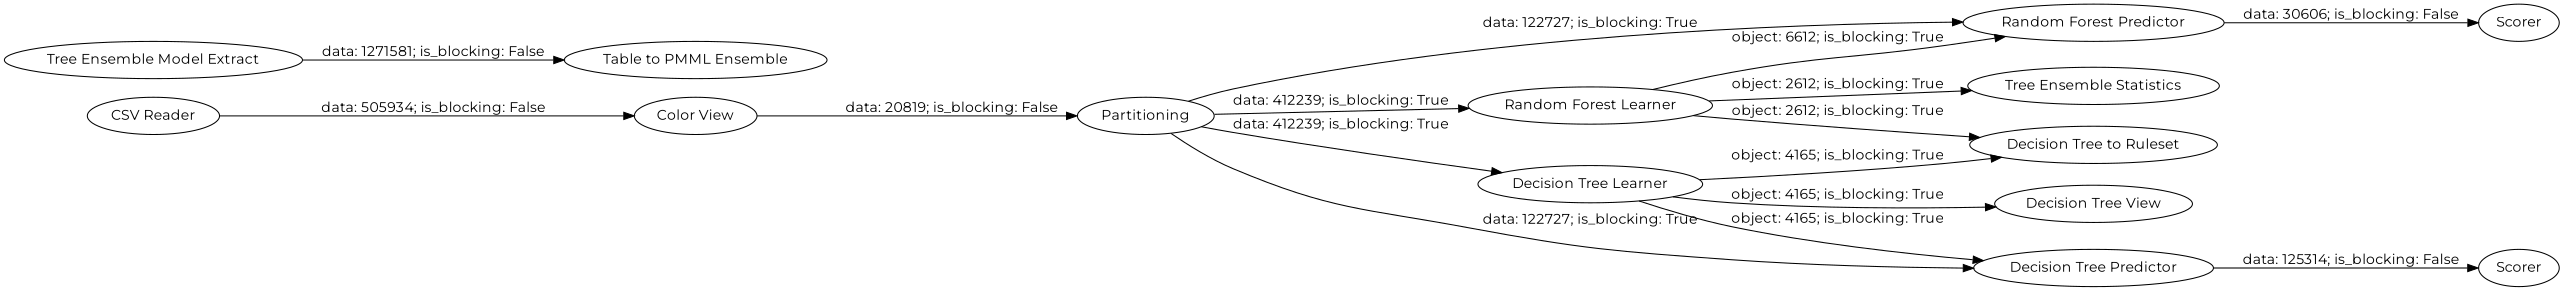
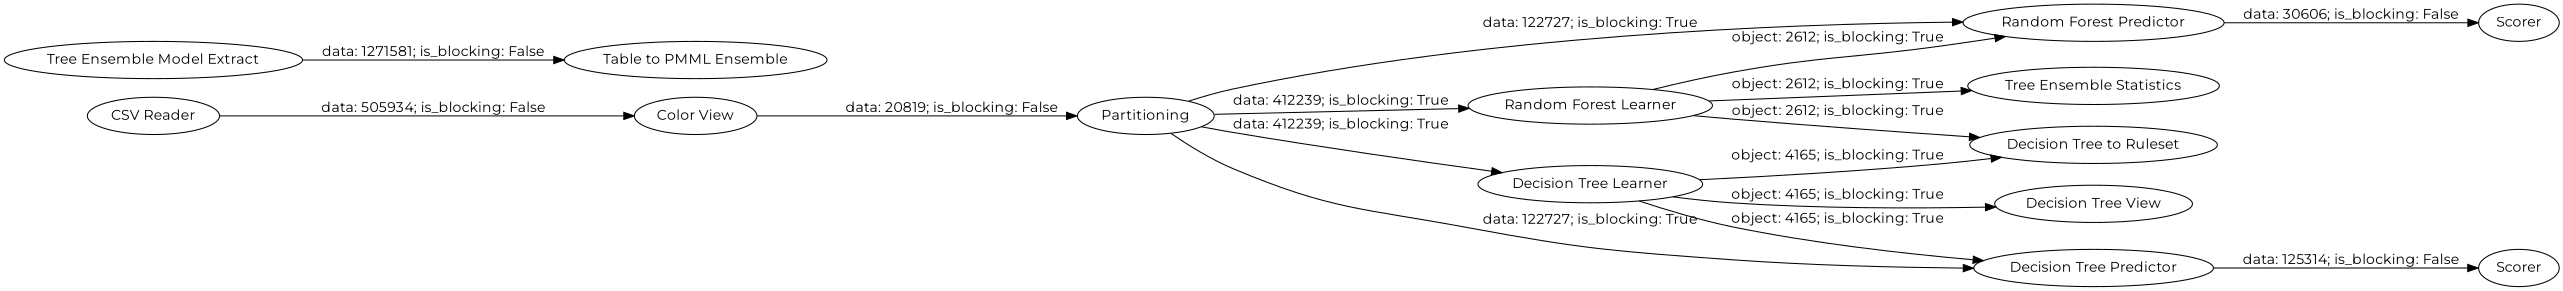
(1838, 38) -> (1838, 38)
